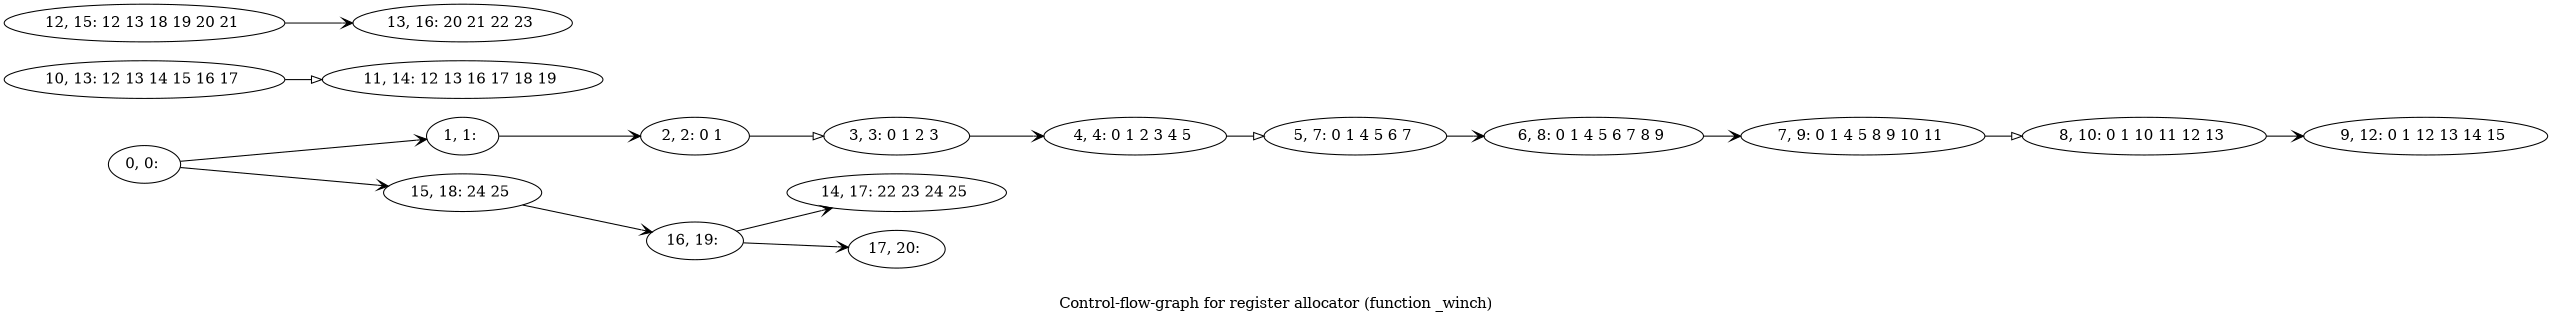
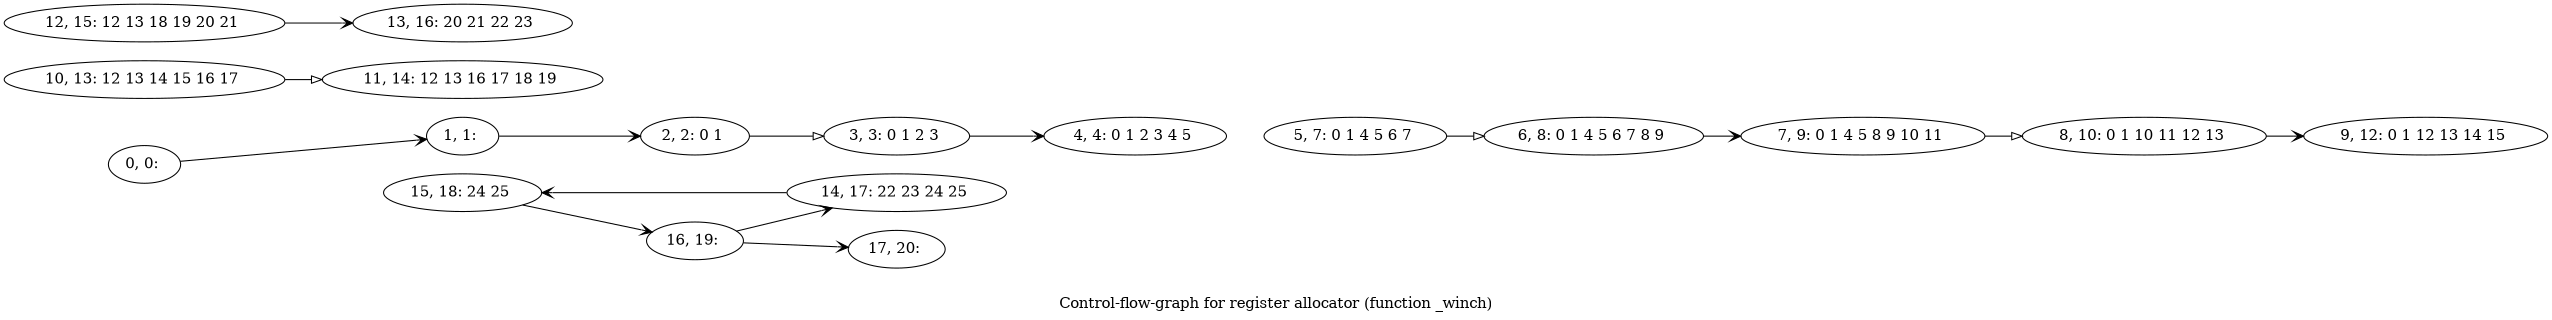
(1240, 136) -> none
(1460, 136) -> (1460, 136)
(279, 176) -> (670, 193)
